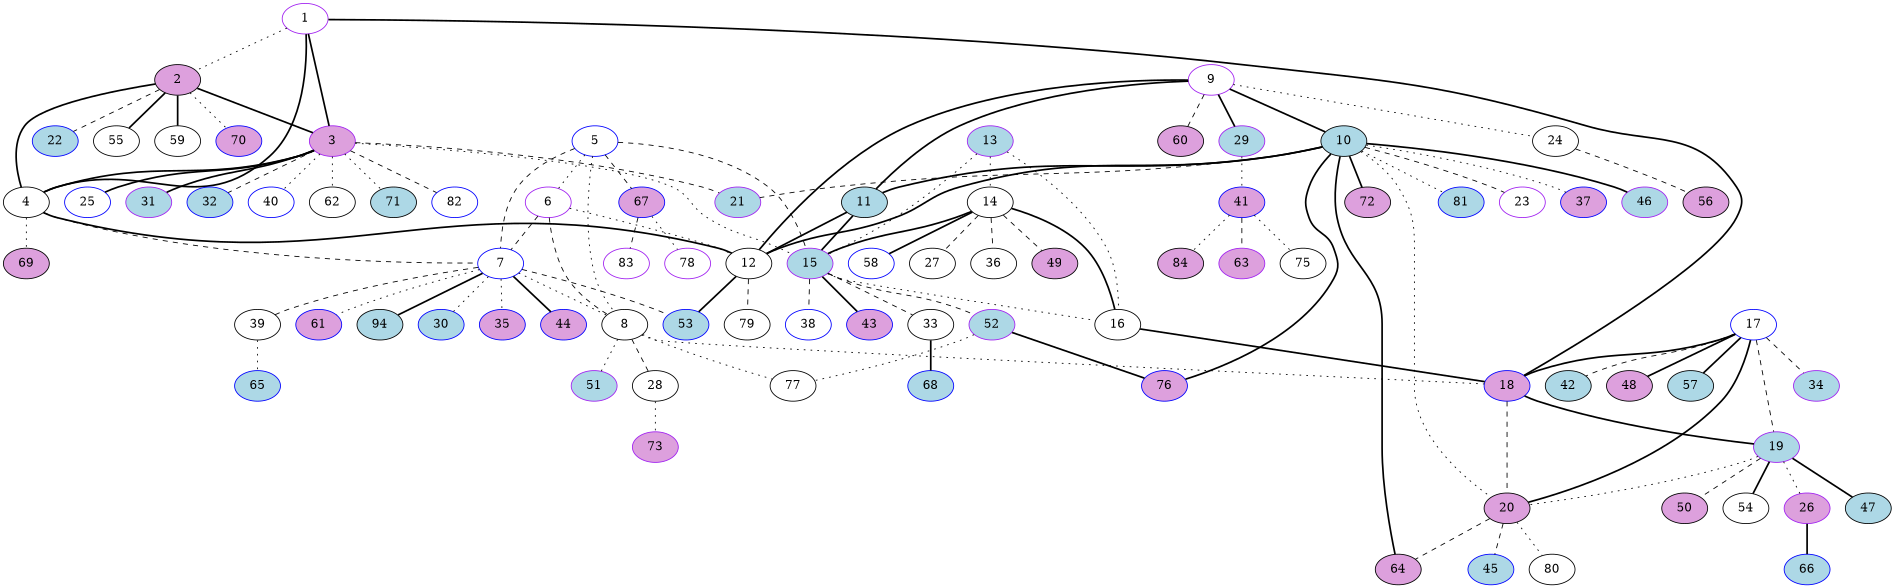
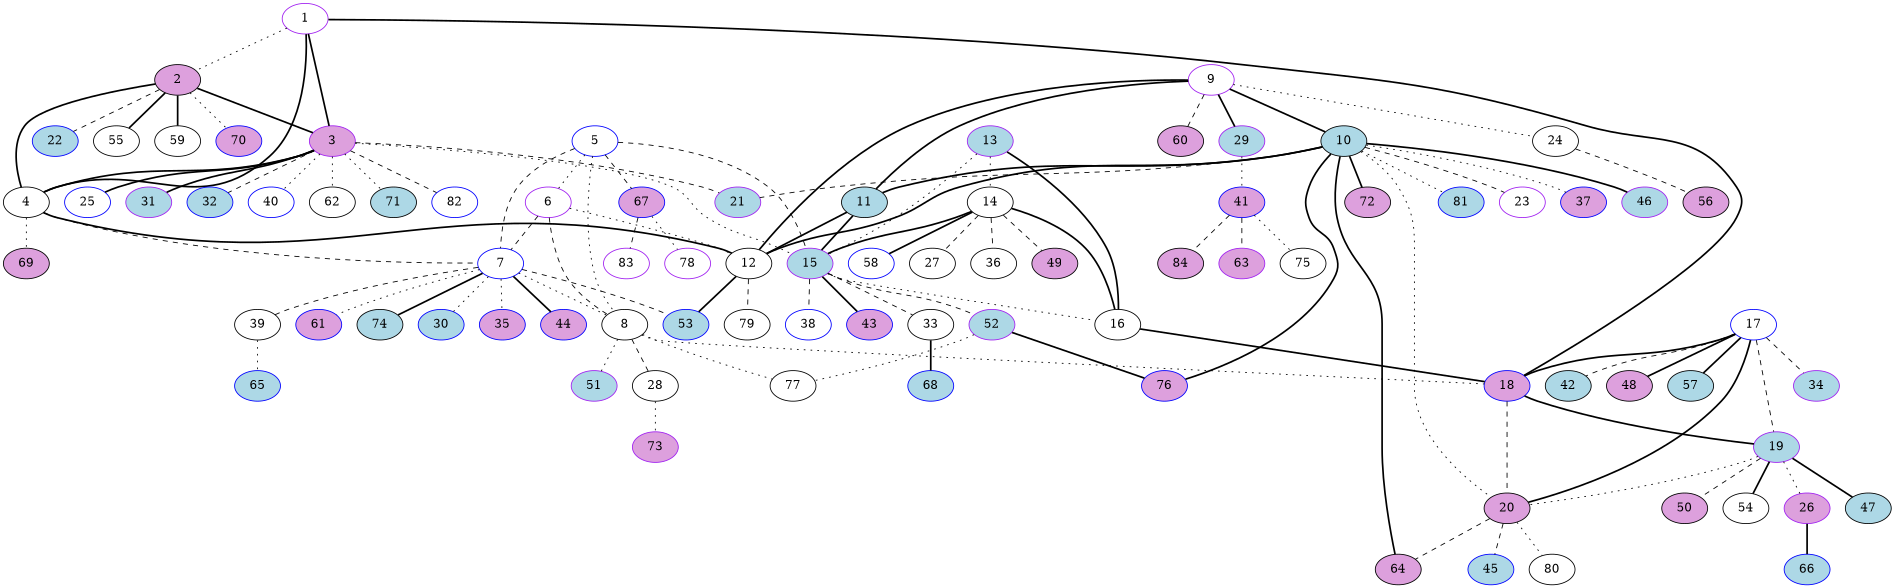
(1085, 217) -> (1085, 217)
(1211, 233) -> (1211, 233)
(380, 325) -> (380, 325)
